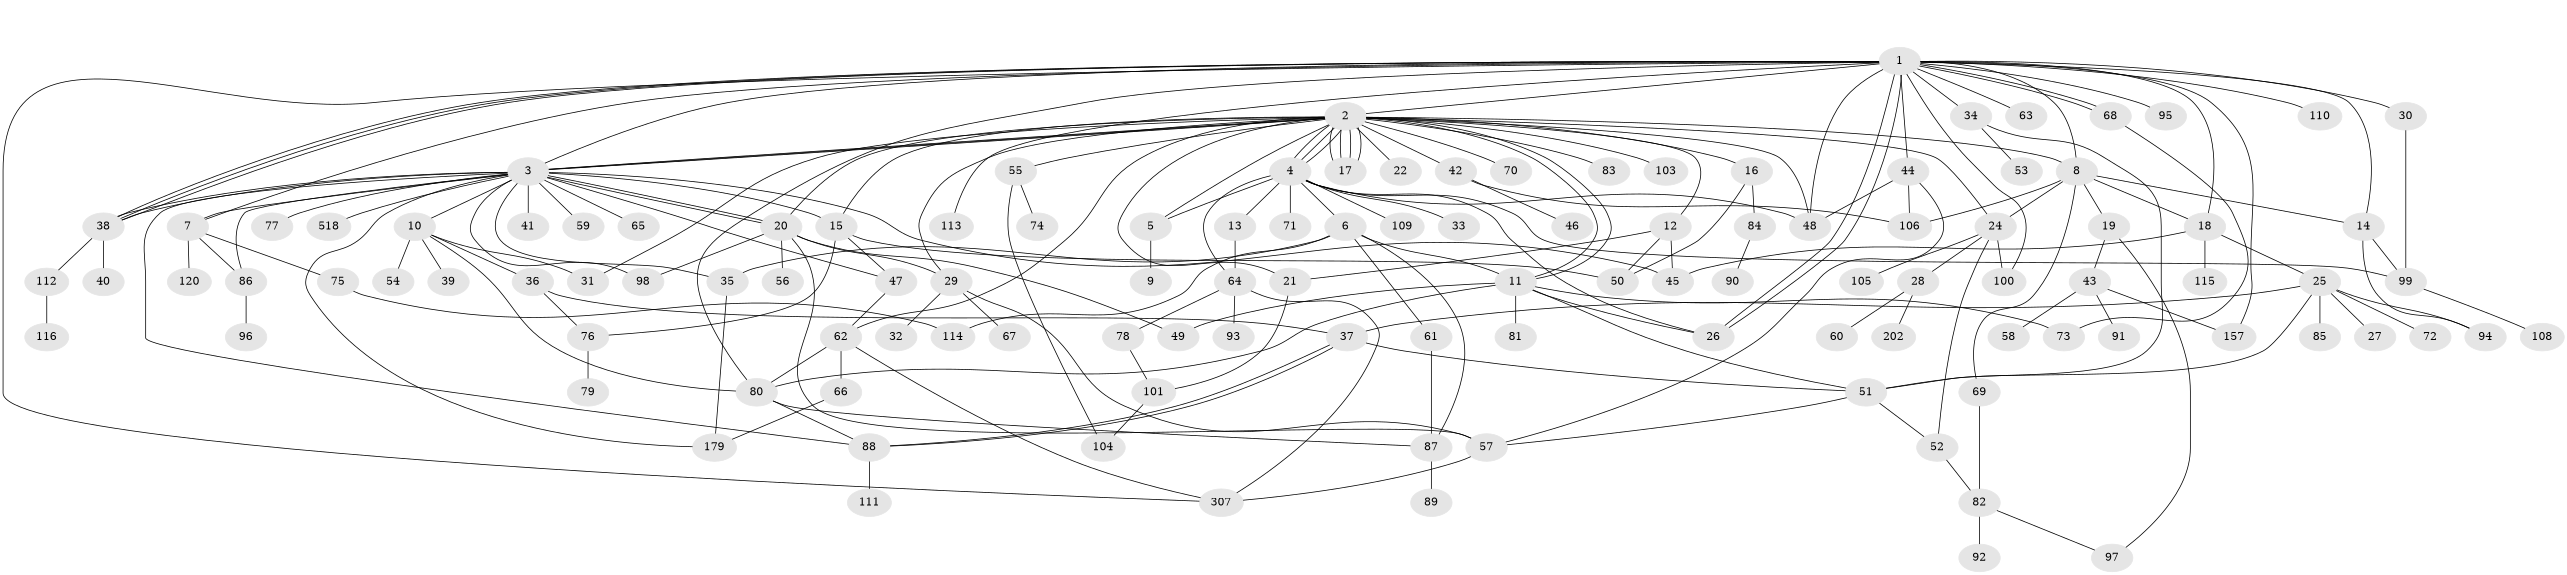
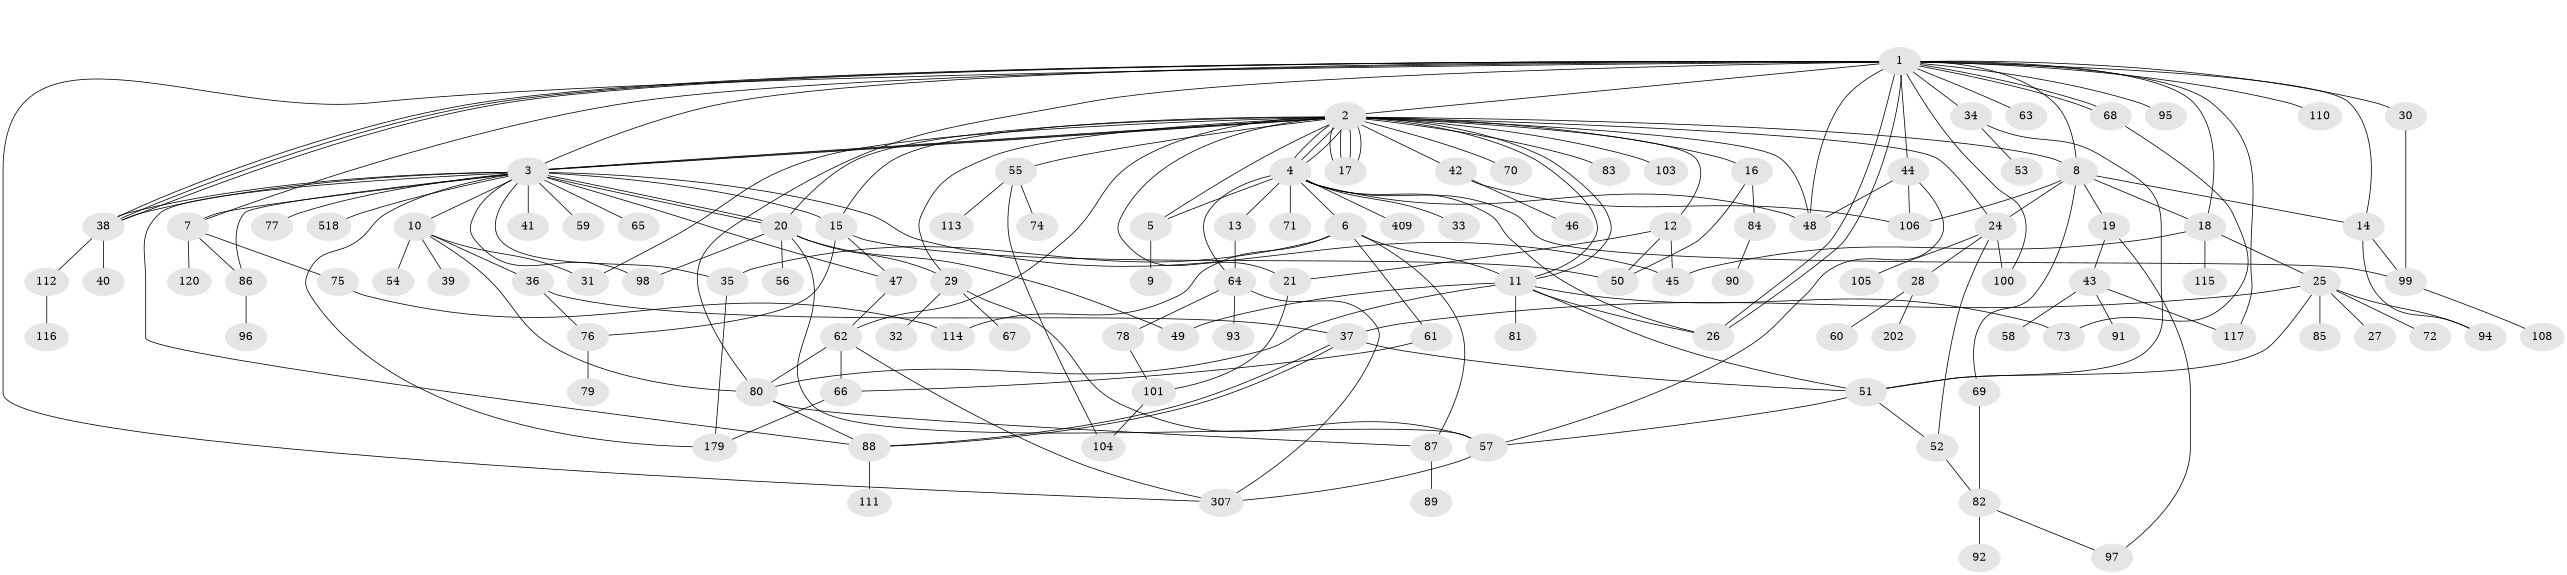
(1398, 94) -> (984, 199)
(1401, 172) -> none
(1402, 227) -> (1402, 227)
(2234, 337) -> (2234, 337)
(1431, 392) -> (1138, 377)
